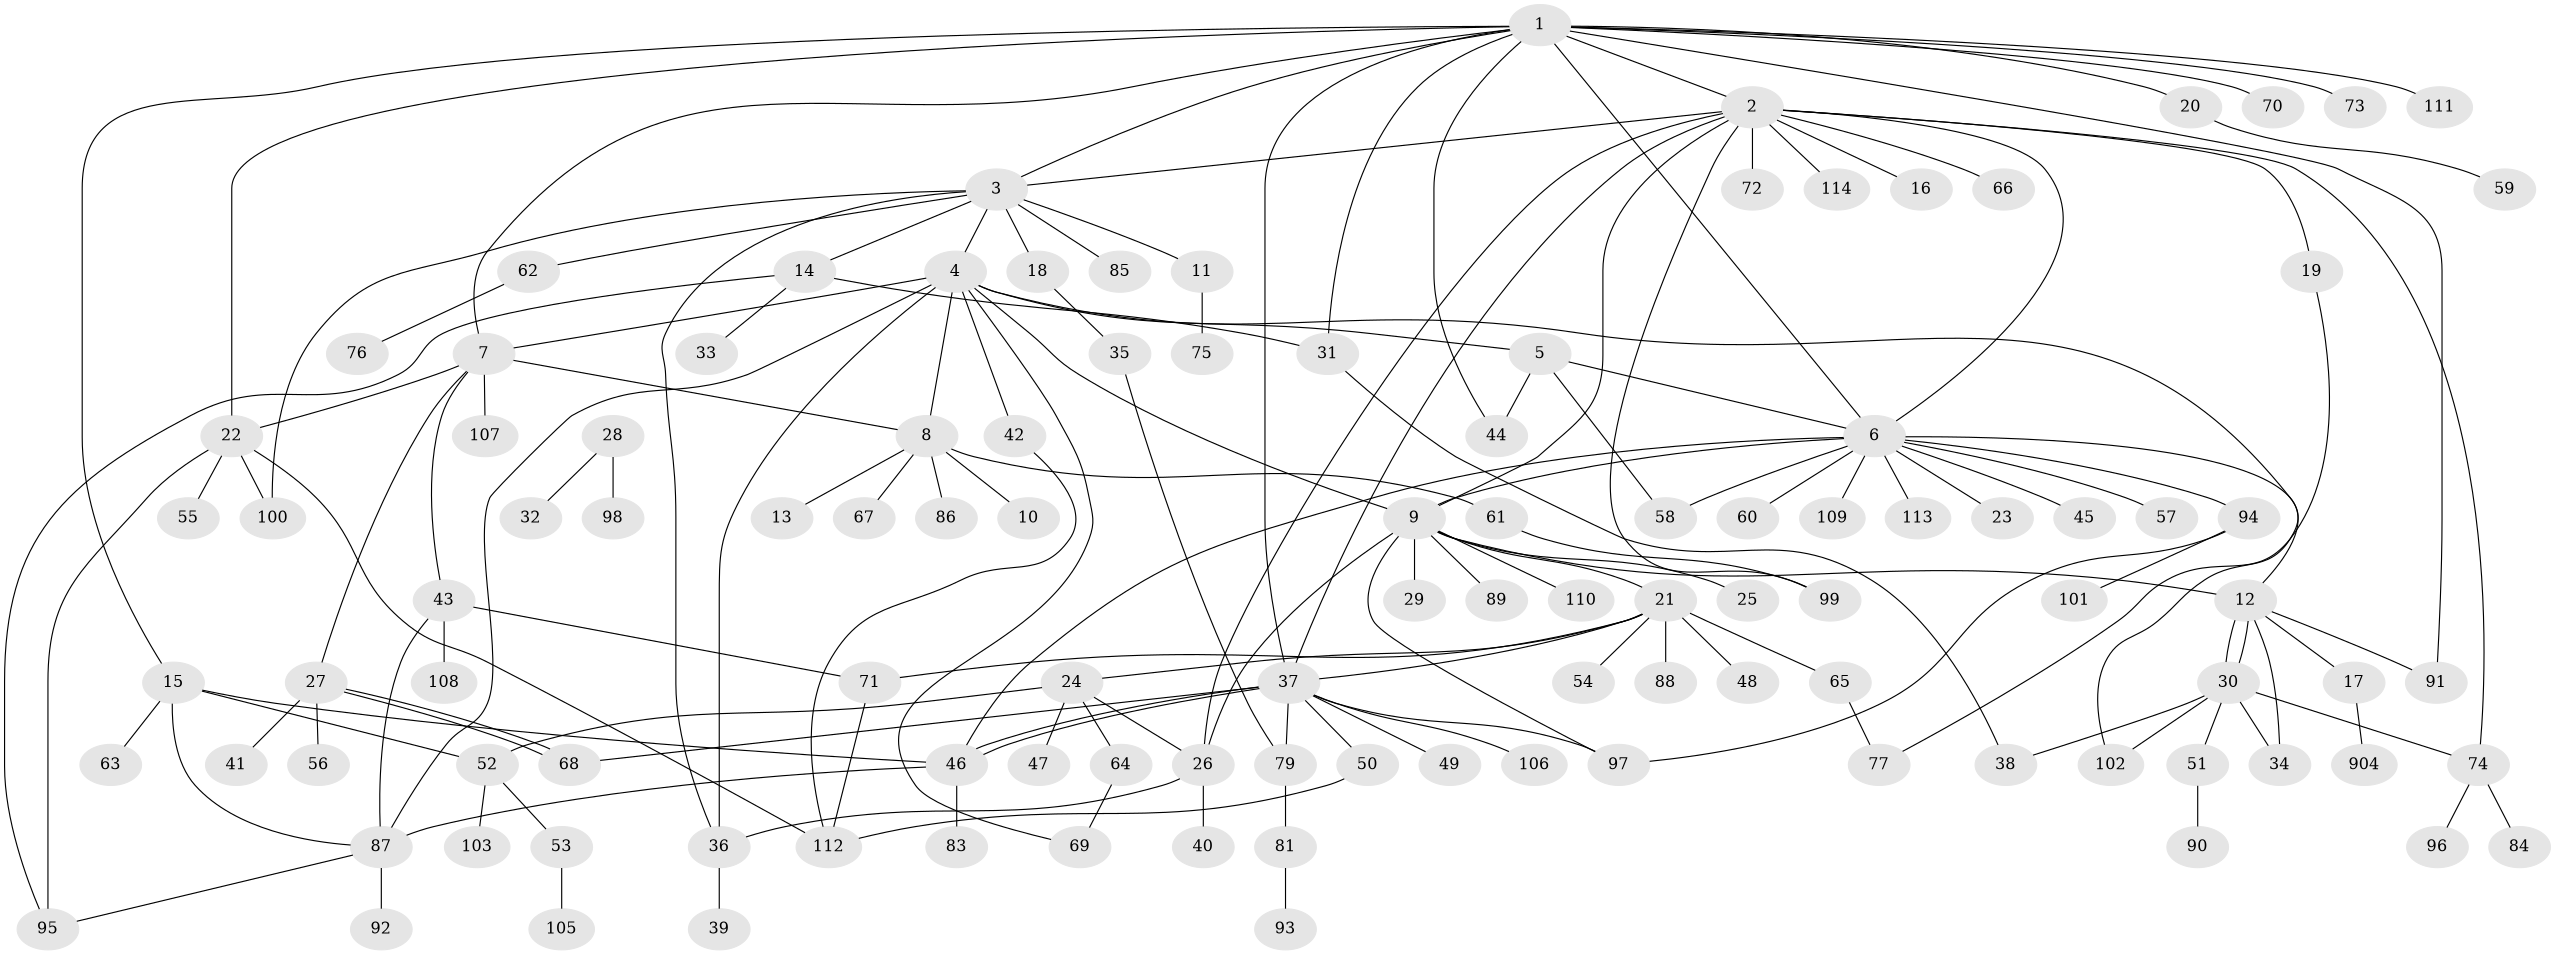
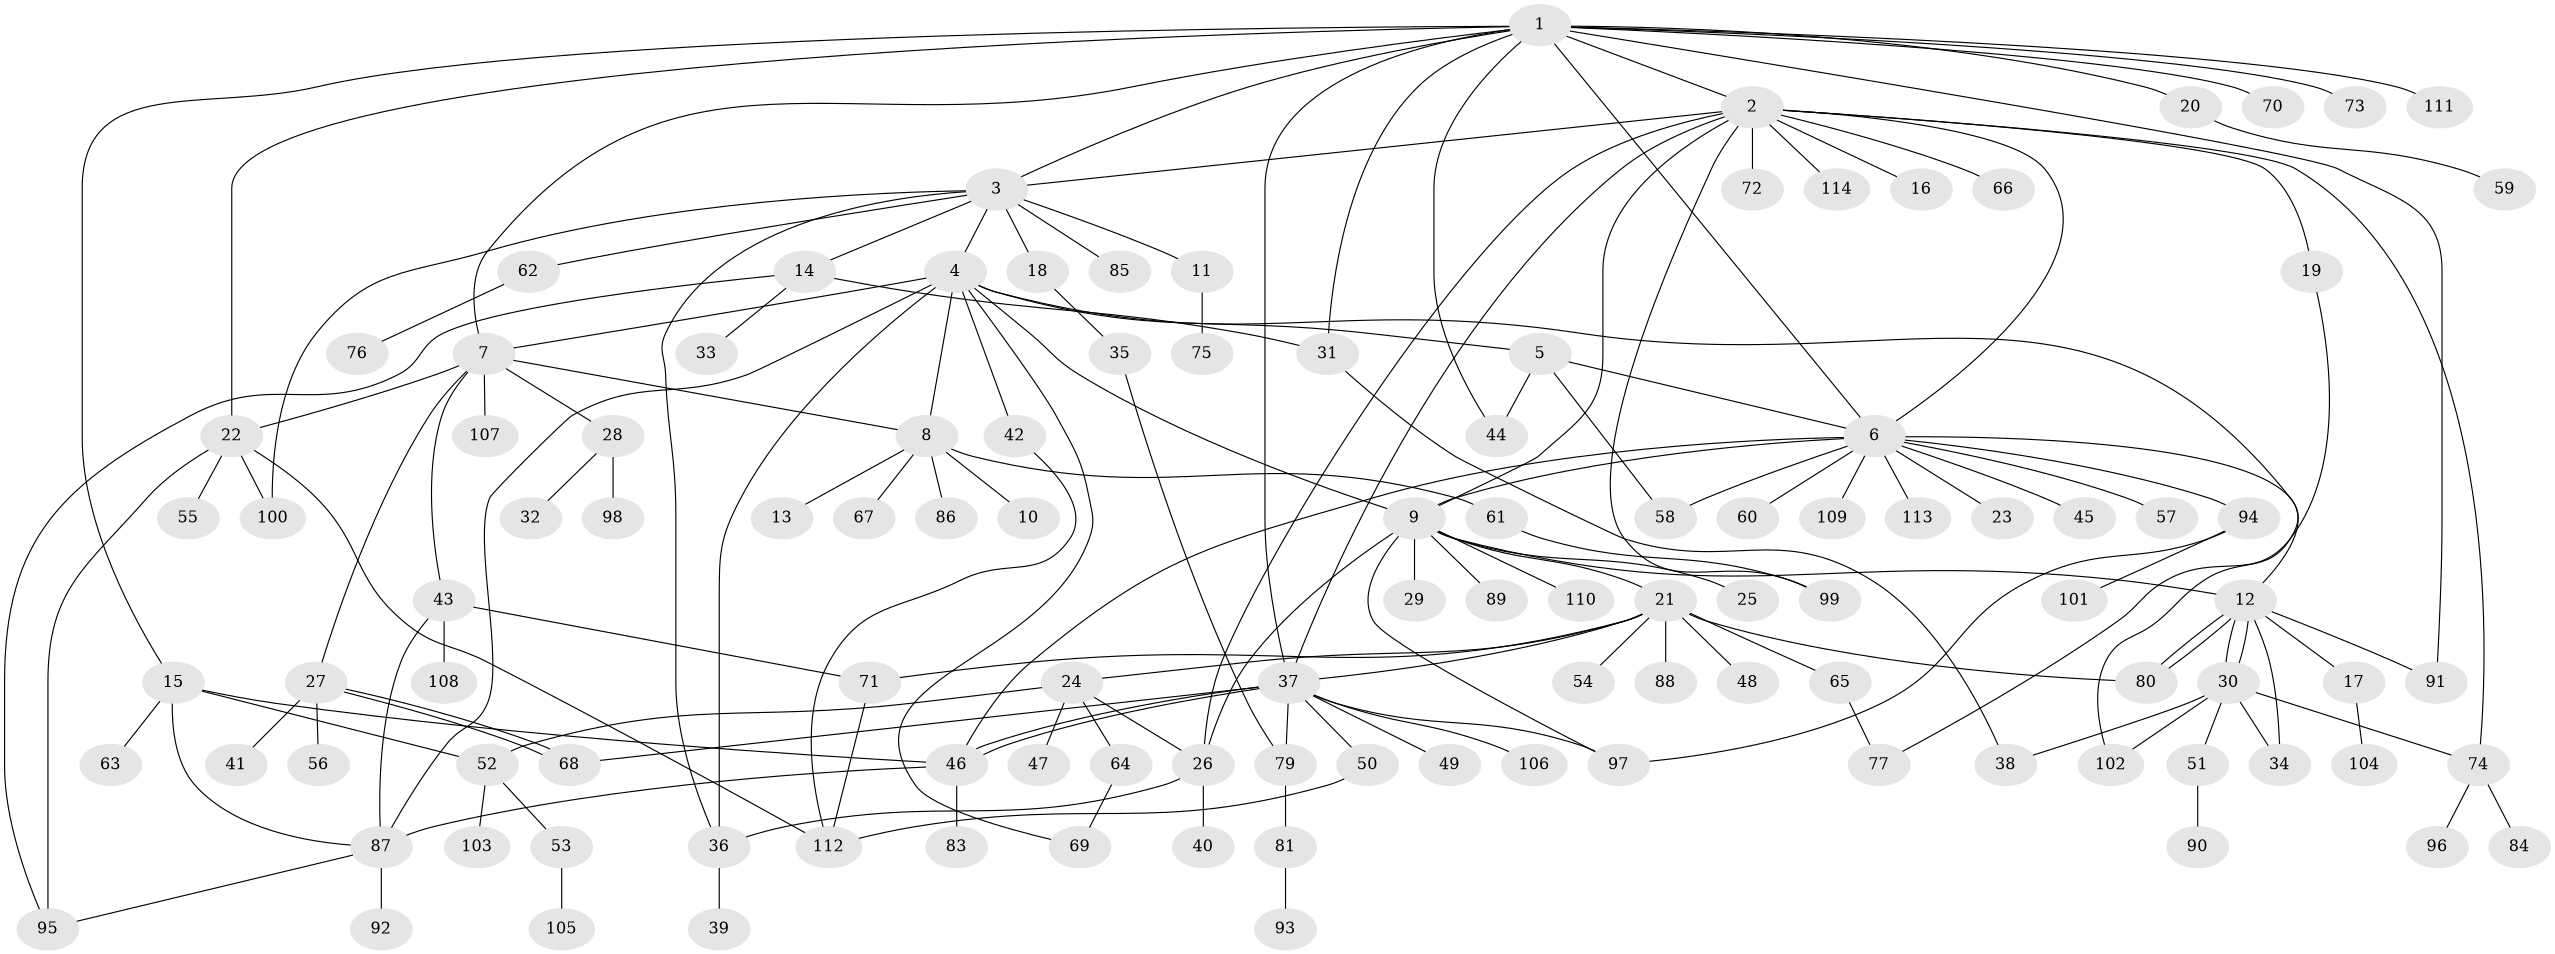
none -> (549, 395)
none -> (2146, 683)
(2364, 765) -> (2364, 765)
